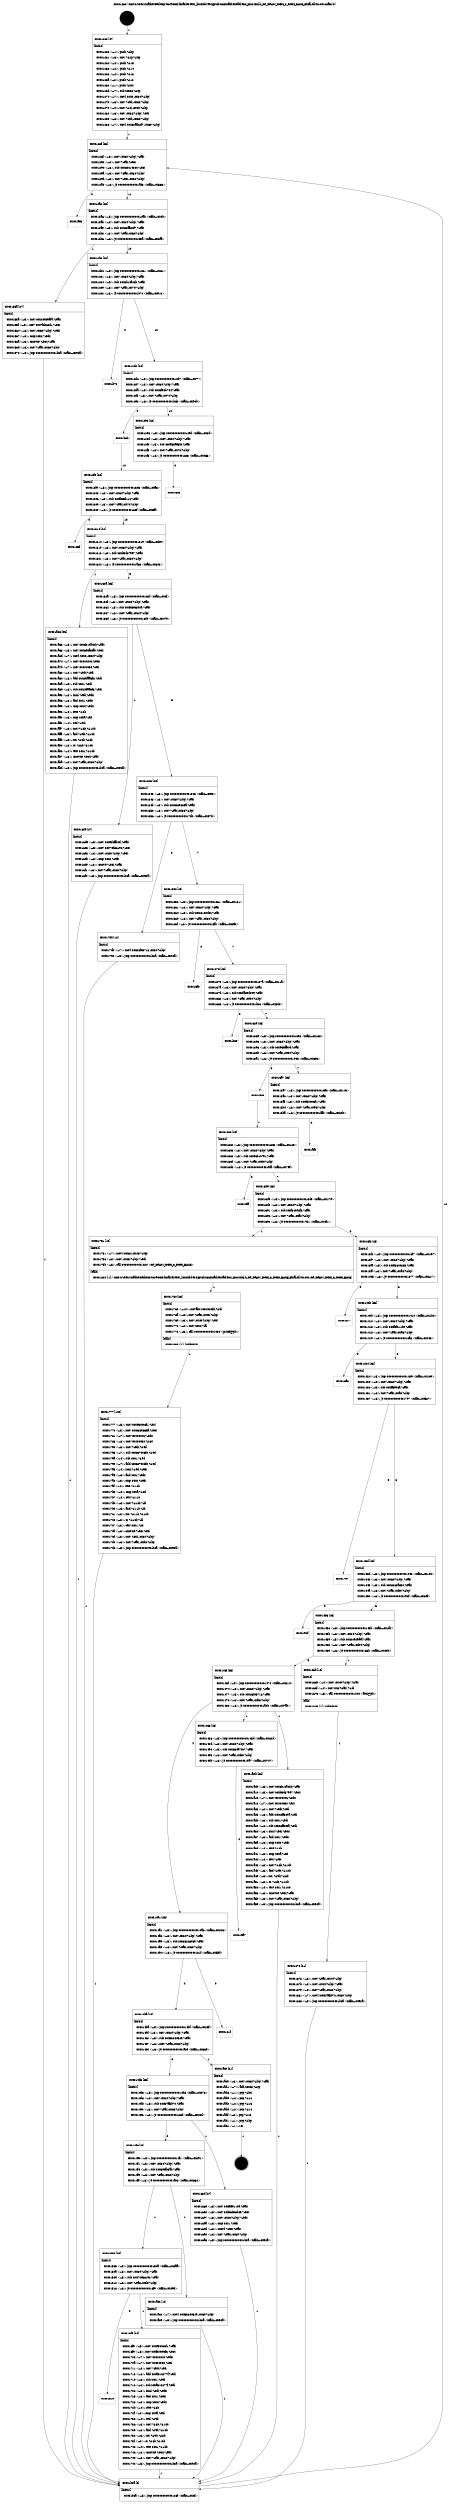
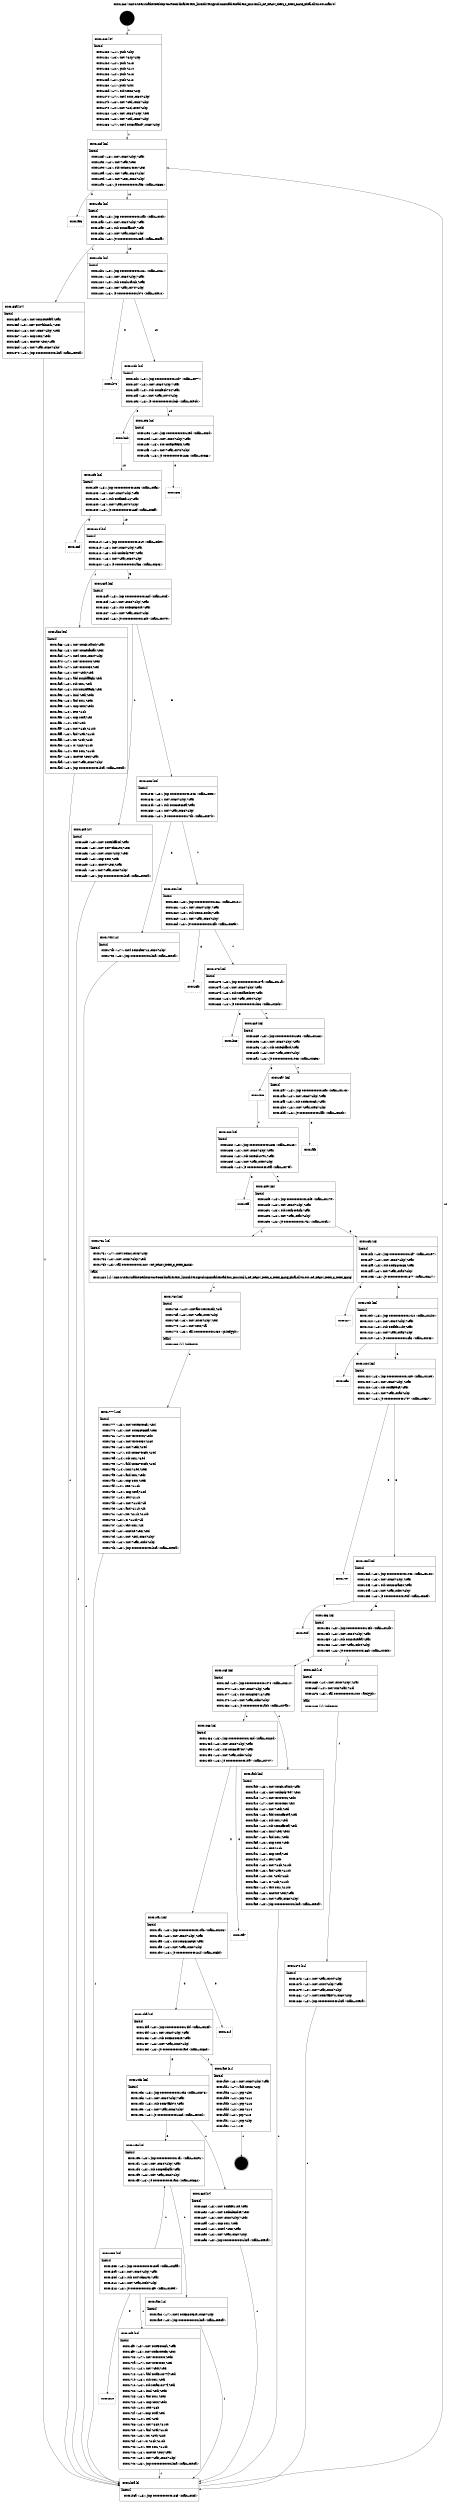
(168, 1800) -> (212, 1839)
(147, 2216) -> (162, 2219)
